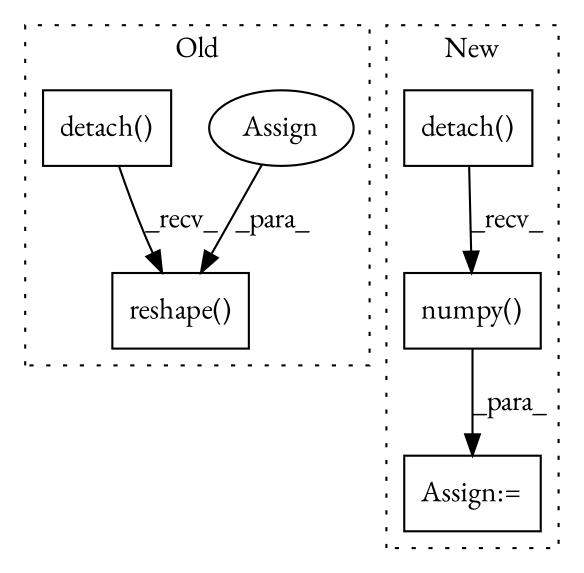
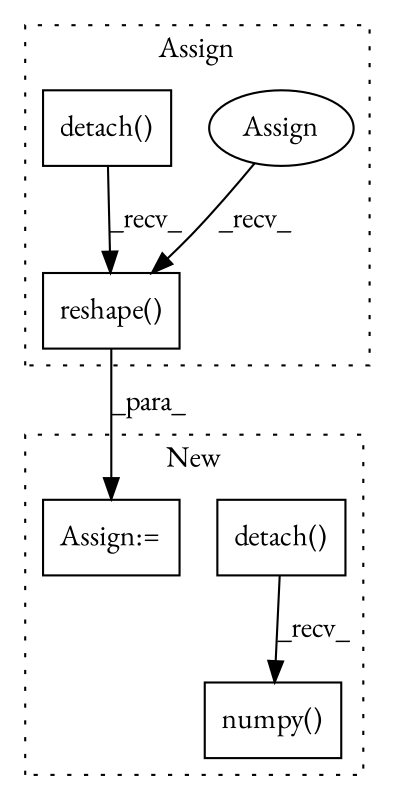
(197, 49) -> (197, 49)
(273, 219) -> (255, 219)
(472, 392) -> (111, 413)
